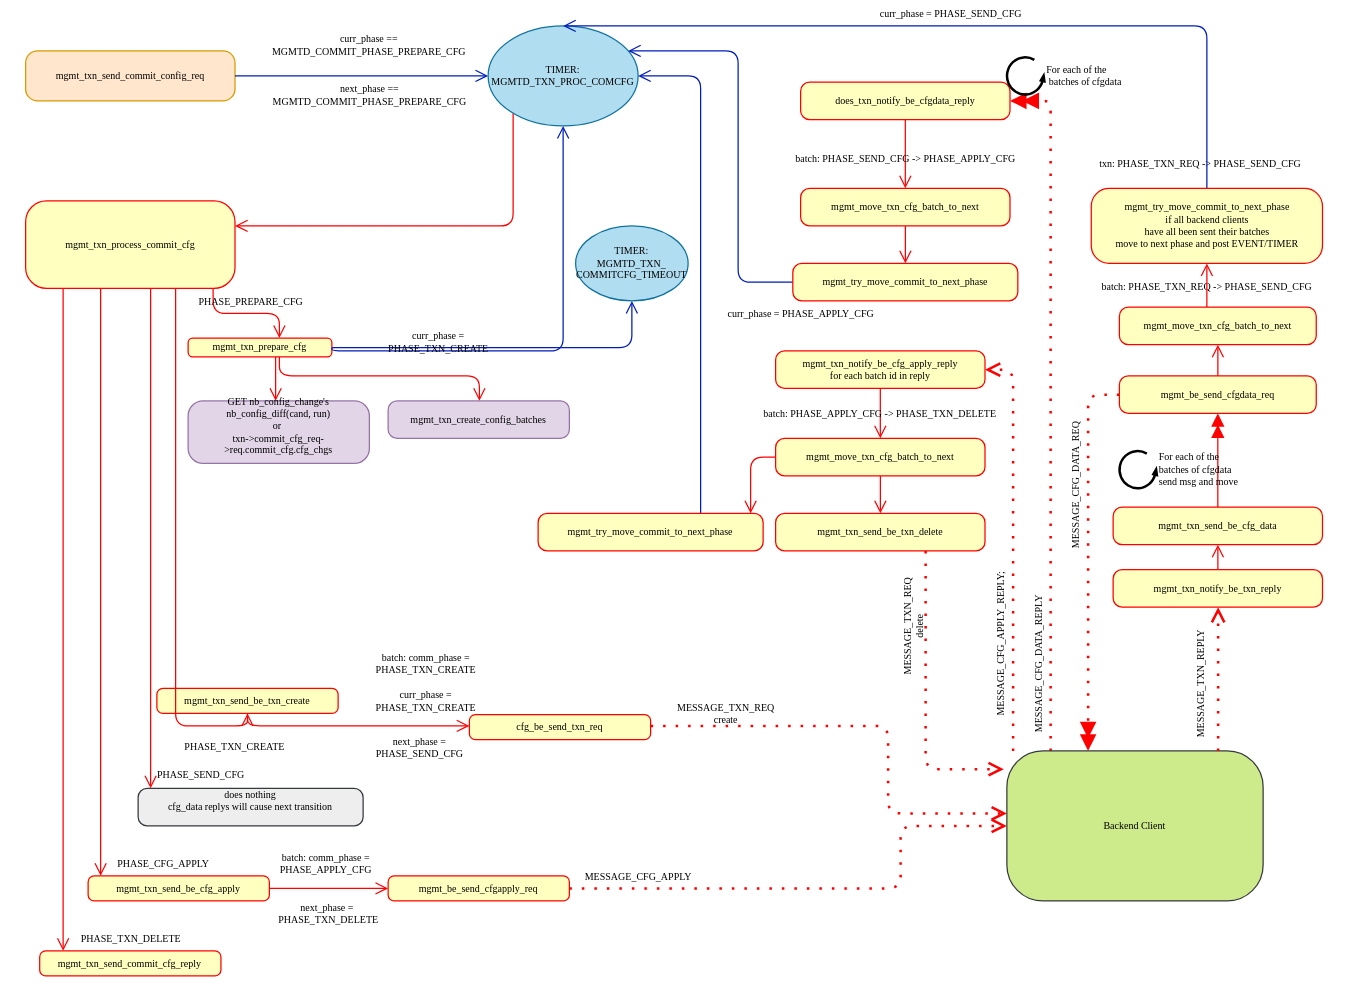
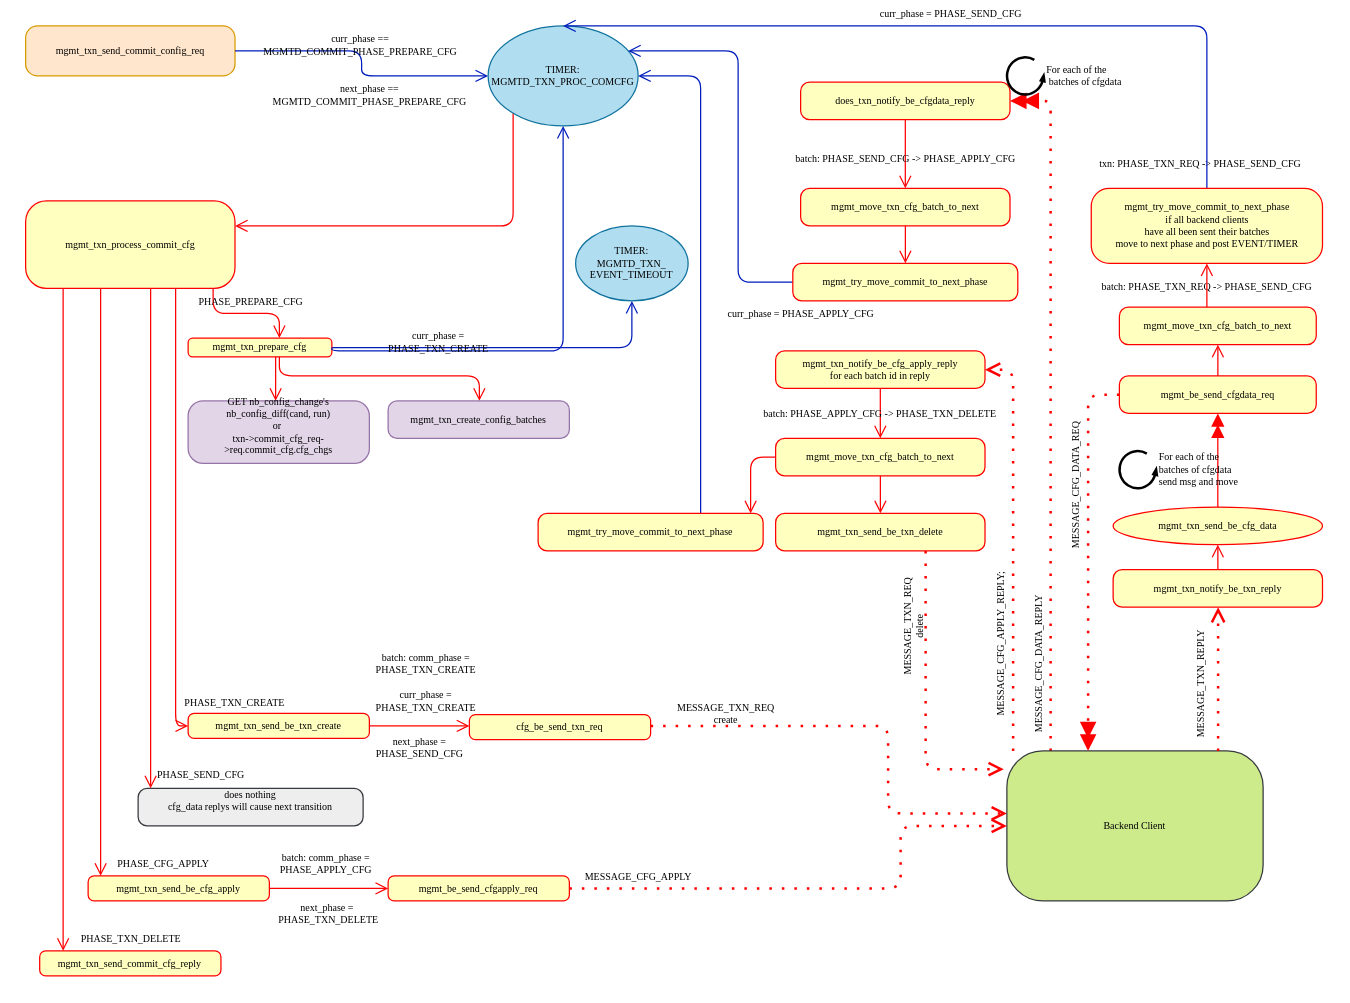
(130, 76) -> (130, 51)
(632, 263) -> (632, 263)
(1218, 526) -> (1218, 526)
(248, 701) -> (279, 726)
